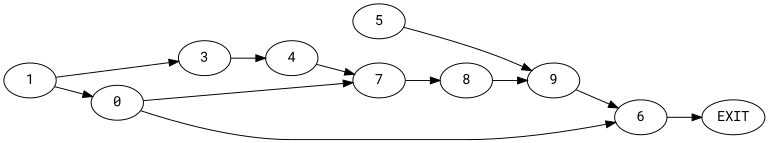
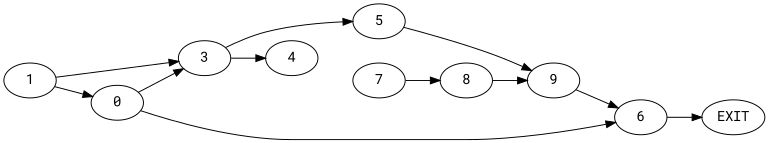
none -> (283, 28)
(331, 68) -> none
(243, 92) -> (157, 83)
